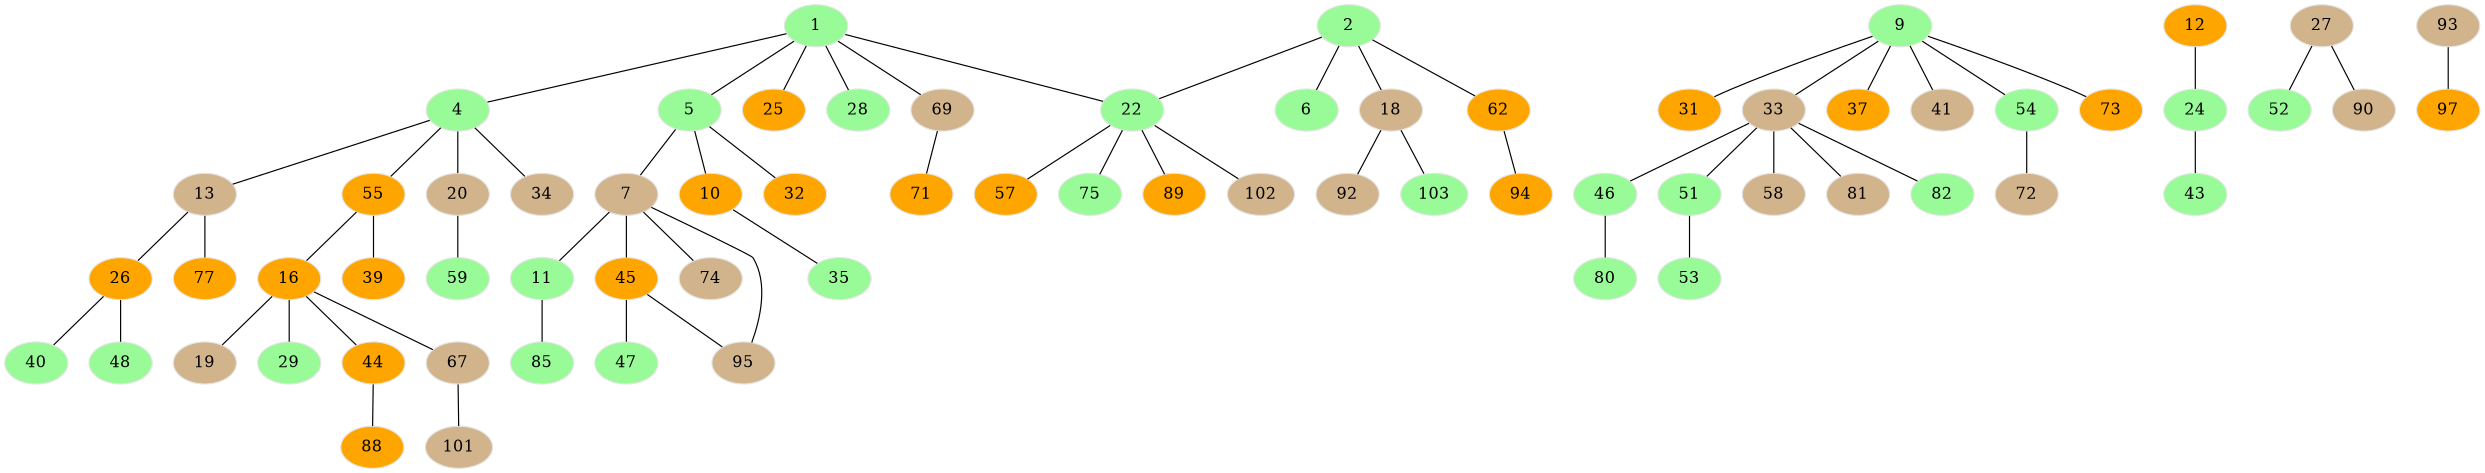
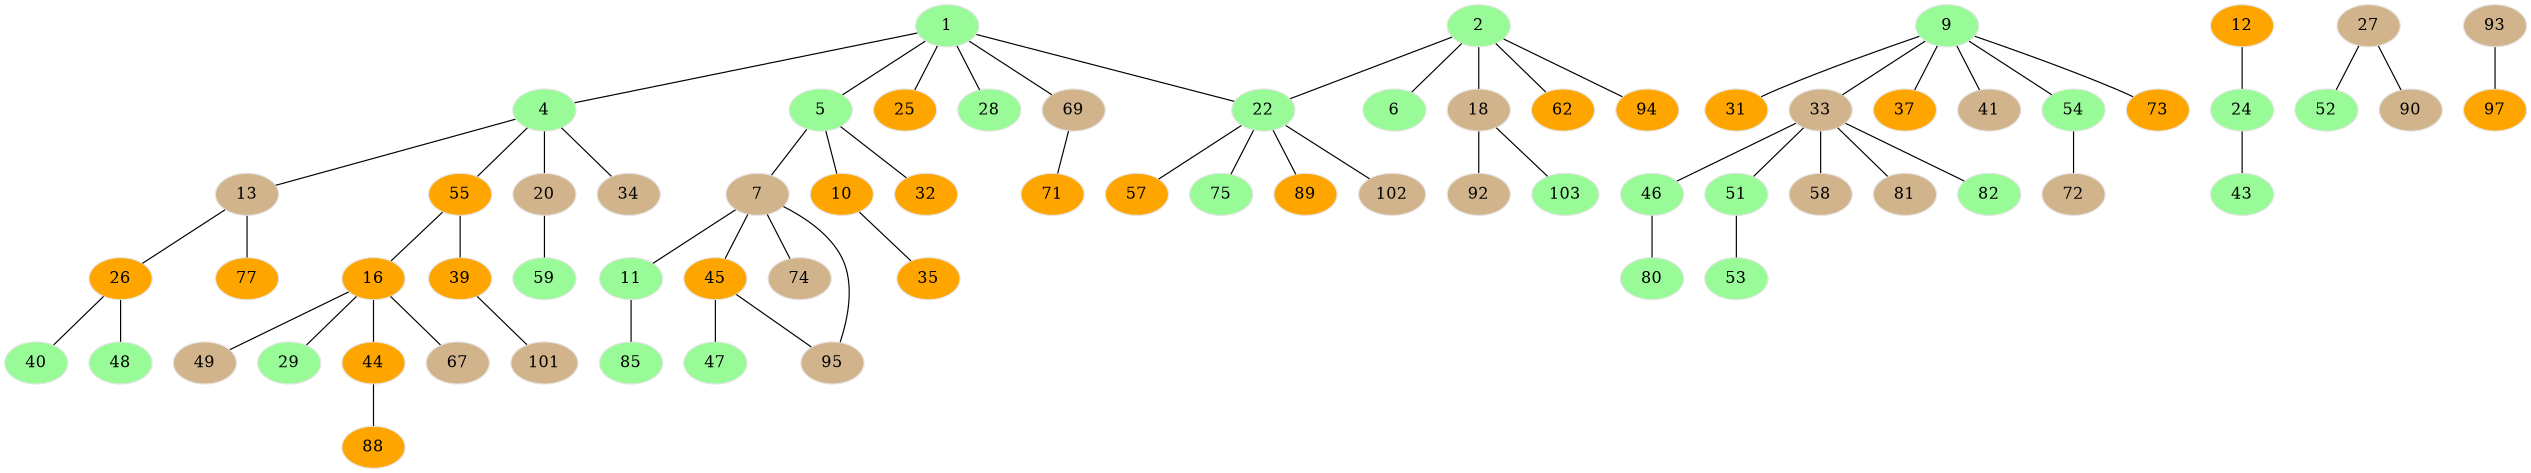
(1510, 152) -> (1563, 68)
(839, 279) -> (928, 279)
(205, 363) -> (205, 363)
(458, 405) -> (502, 321)
